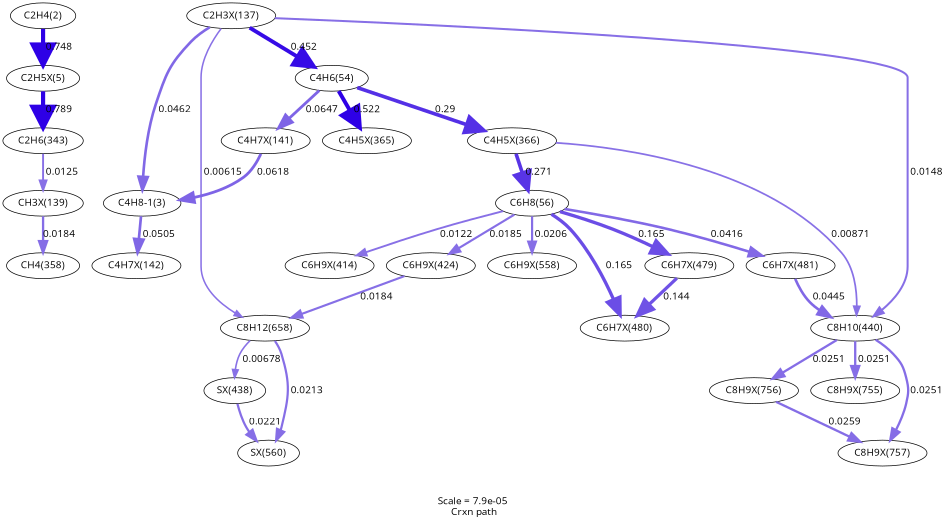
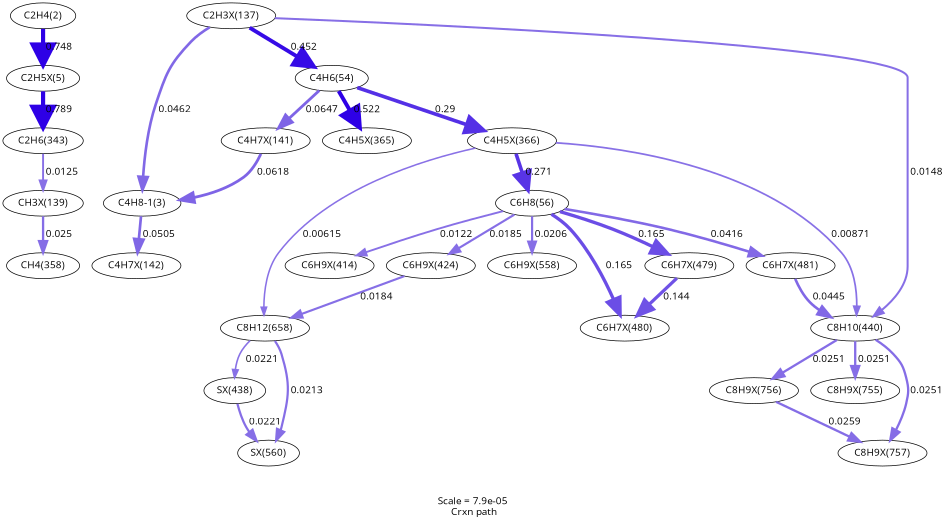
(201, 175) -> (343, 198)
(58, 234) -> (58, 234)
(261, 359) -> (261, 359)
